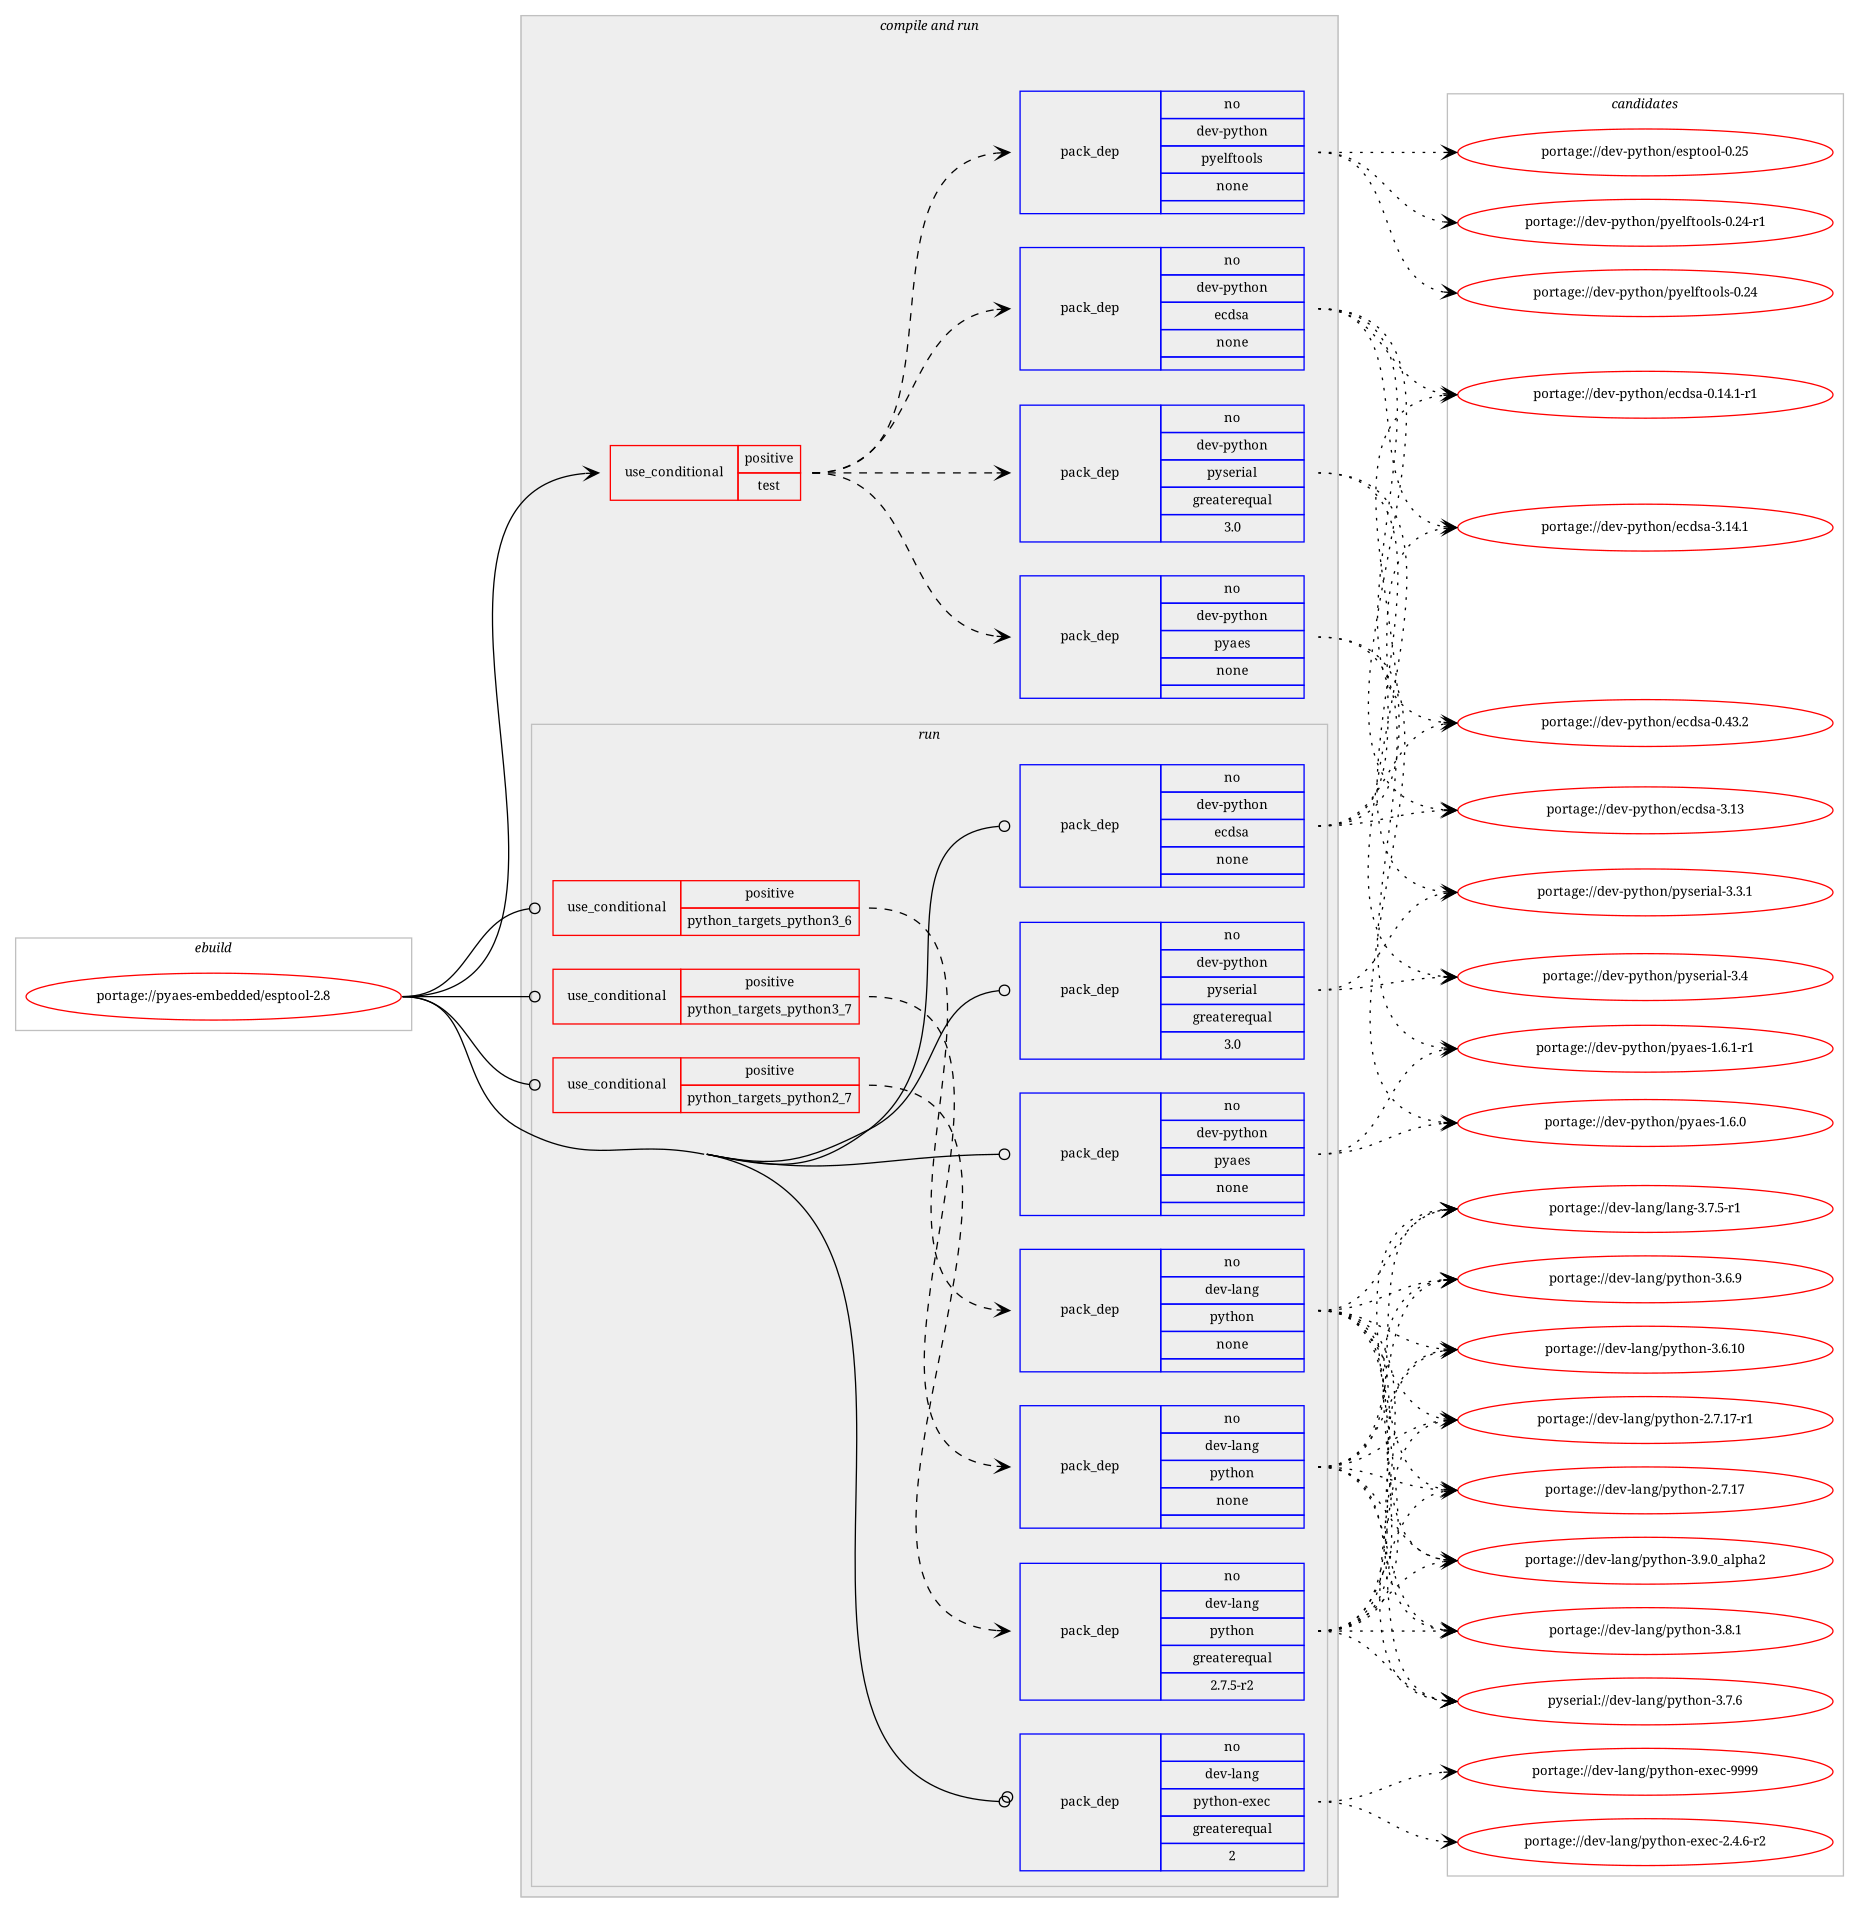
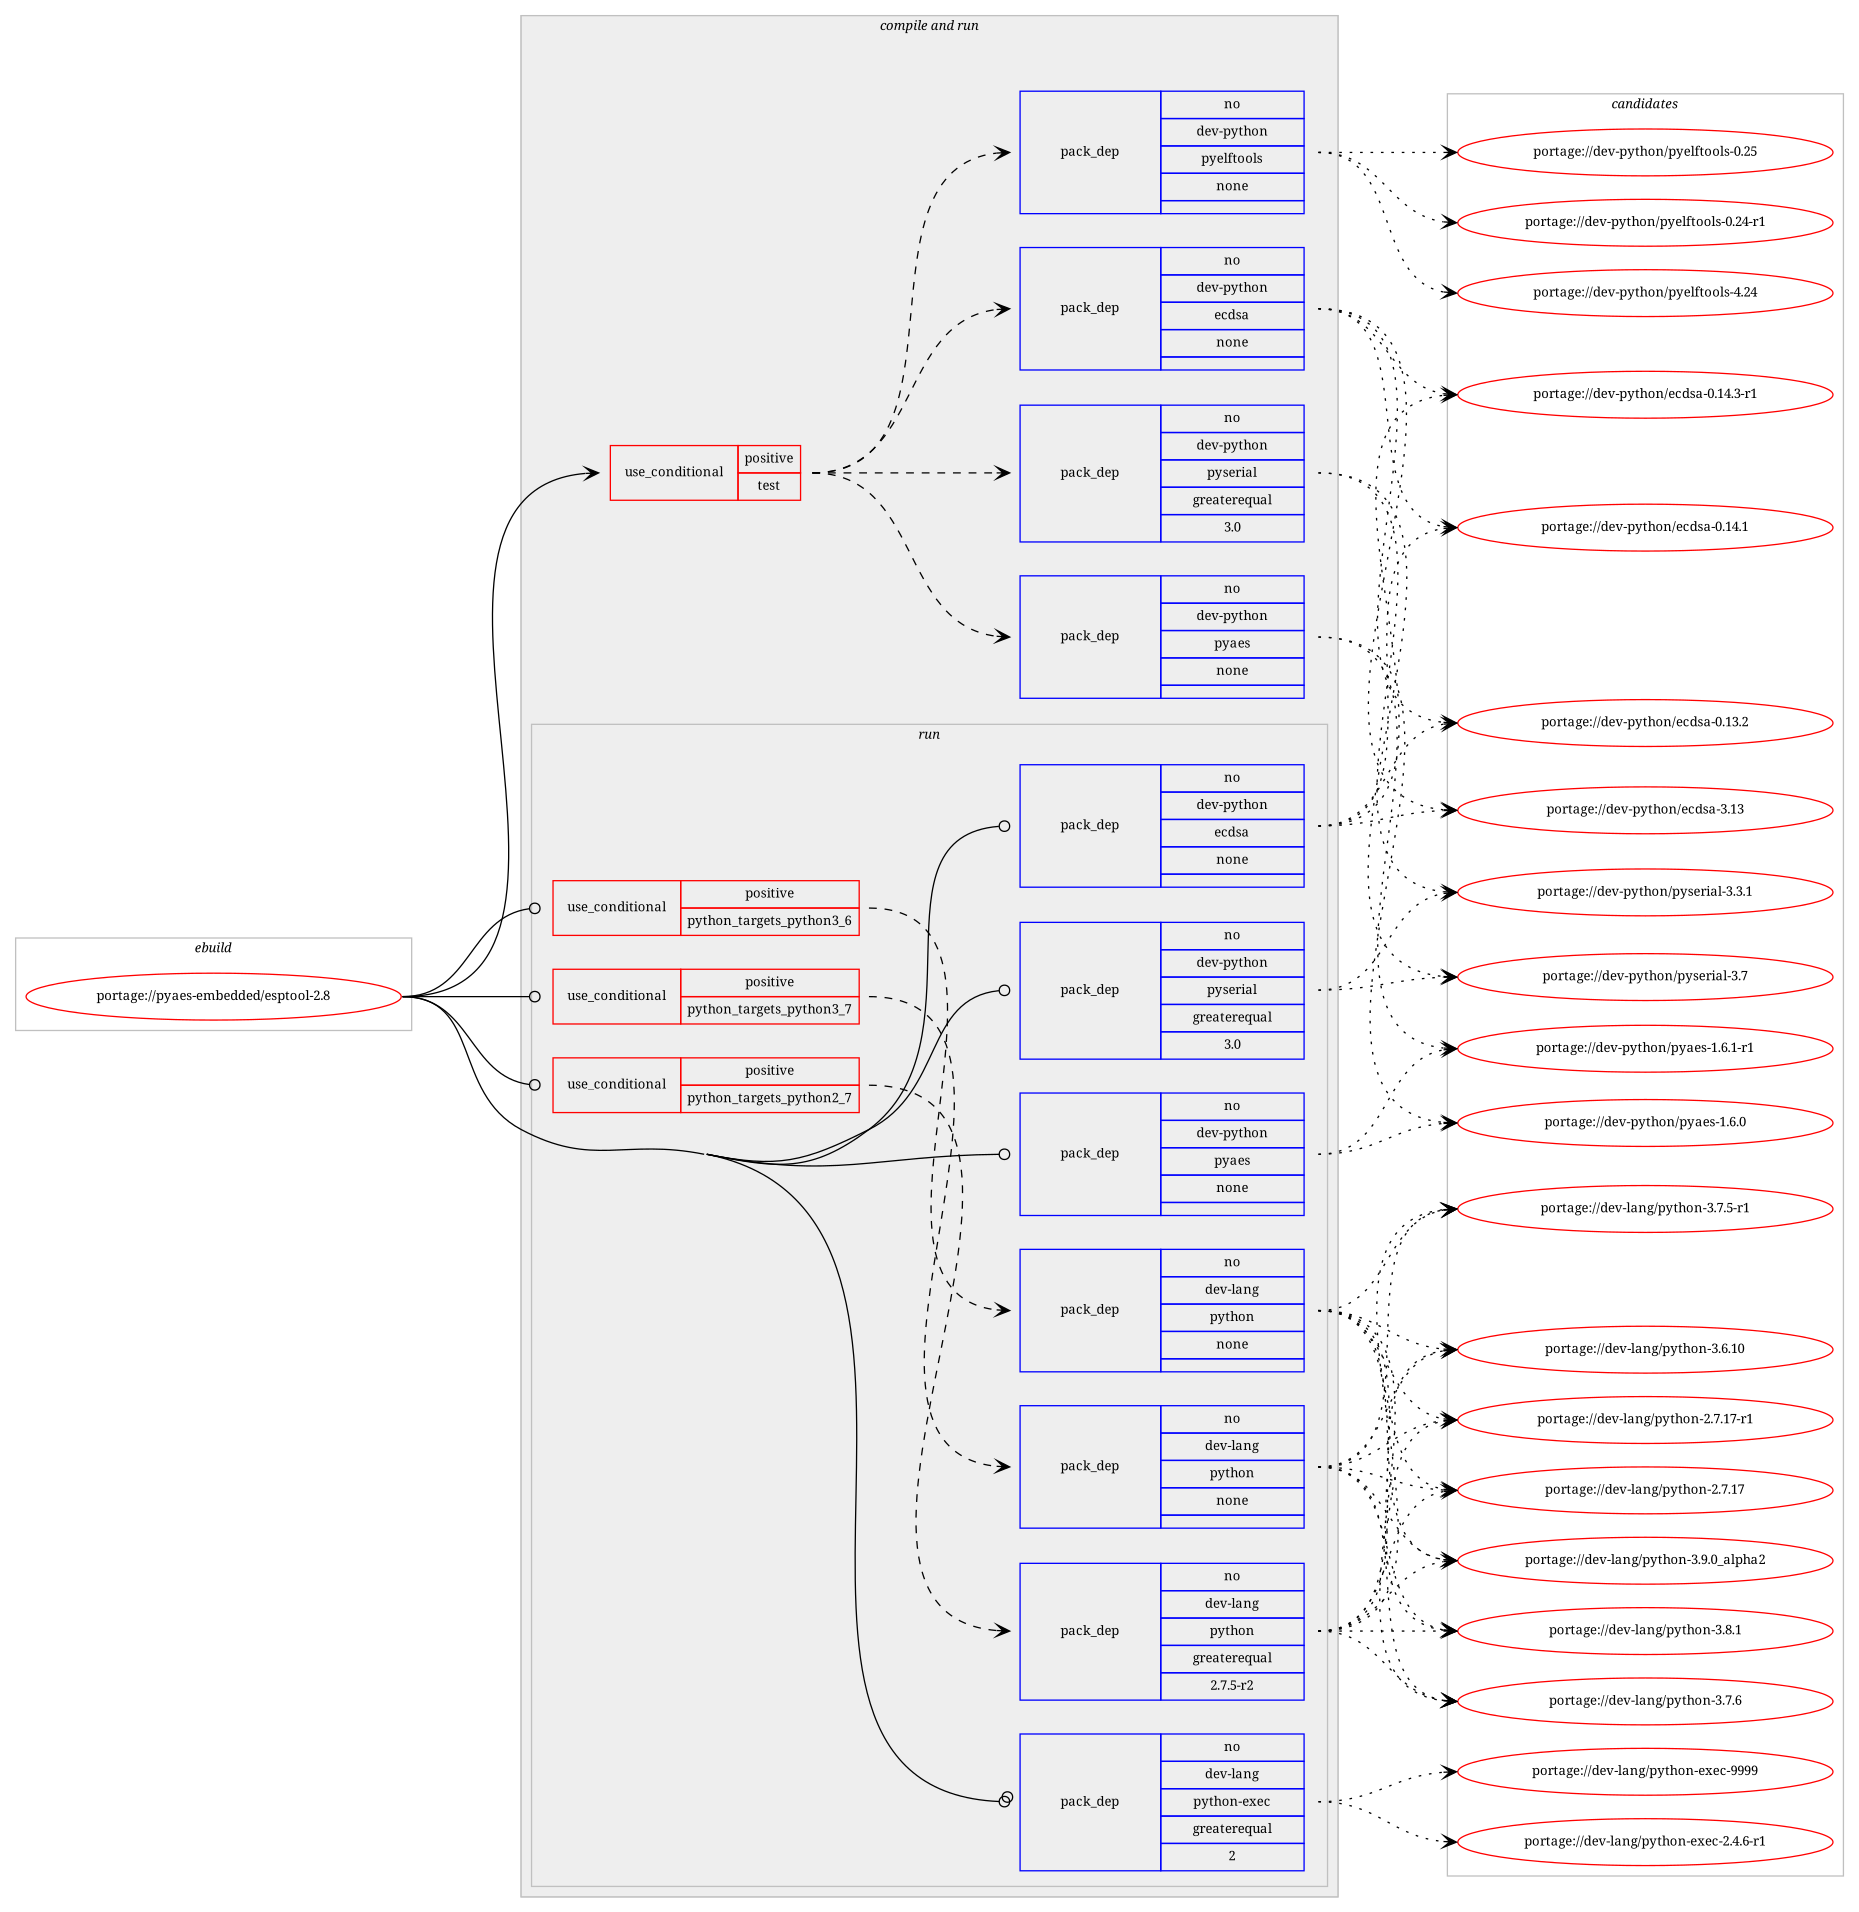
(1645, 152) -> (1645, 152)
(1645, 293) -> (1645, 293)
(1645, 395) -> (1645, 395)
(1645, 528) -> (1645, 528)
(1645, 723) -> (1645, 723)
(1645, 977) -> (1645, 977)
(1645, 1209) -> (1645, 1209)
(1645, 1279) -> none
(1645, 1701) -> (1645, 1701)
(1645, 1842) -> (1645, 1842)
